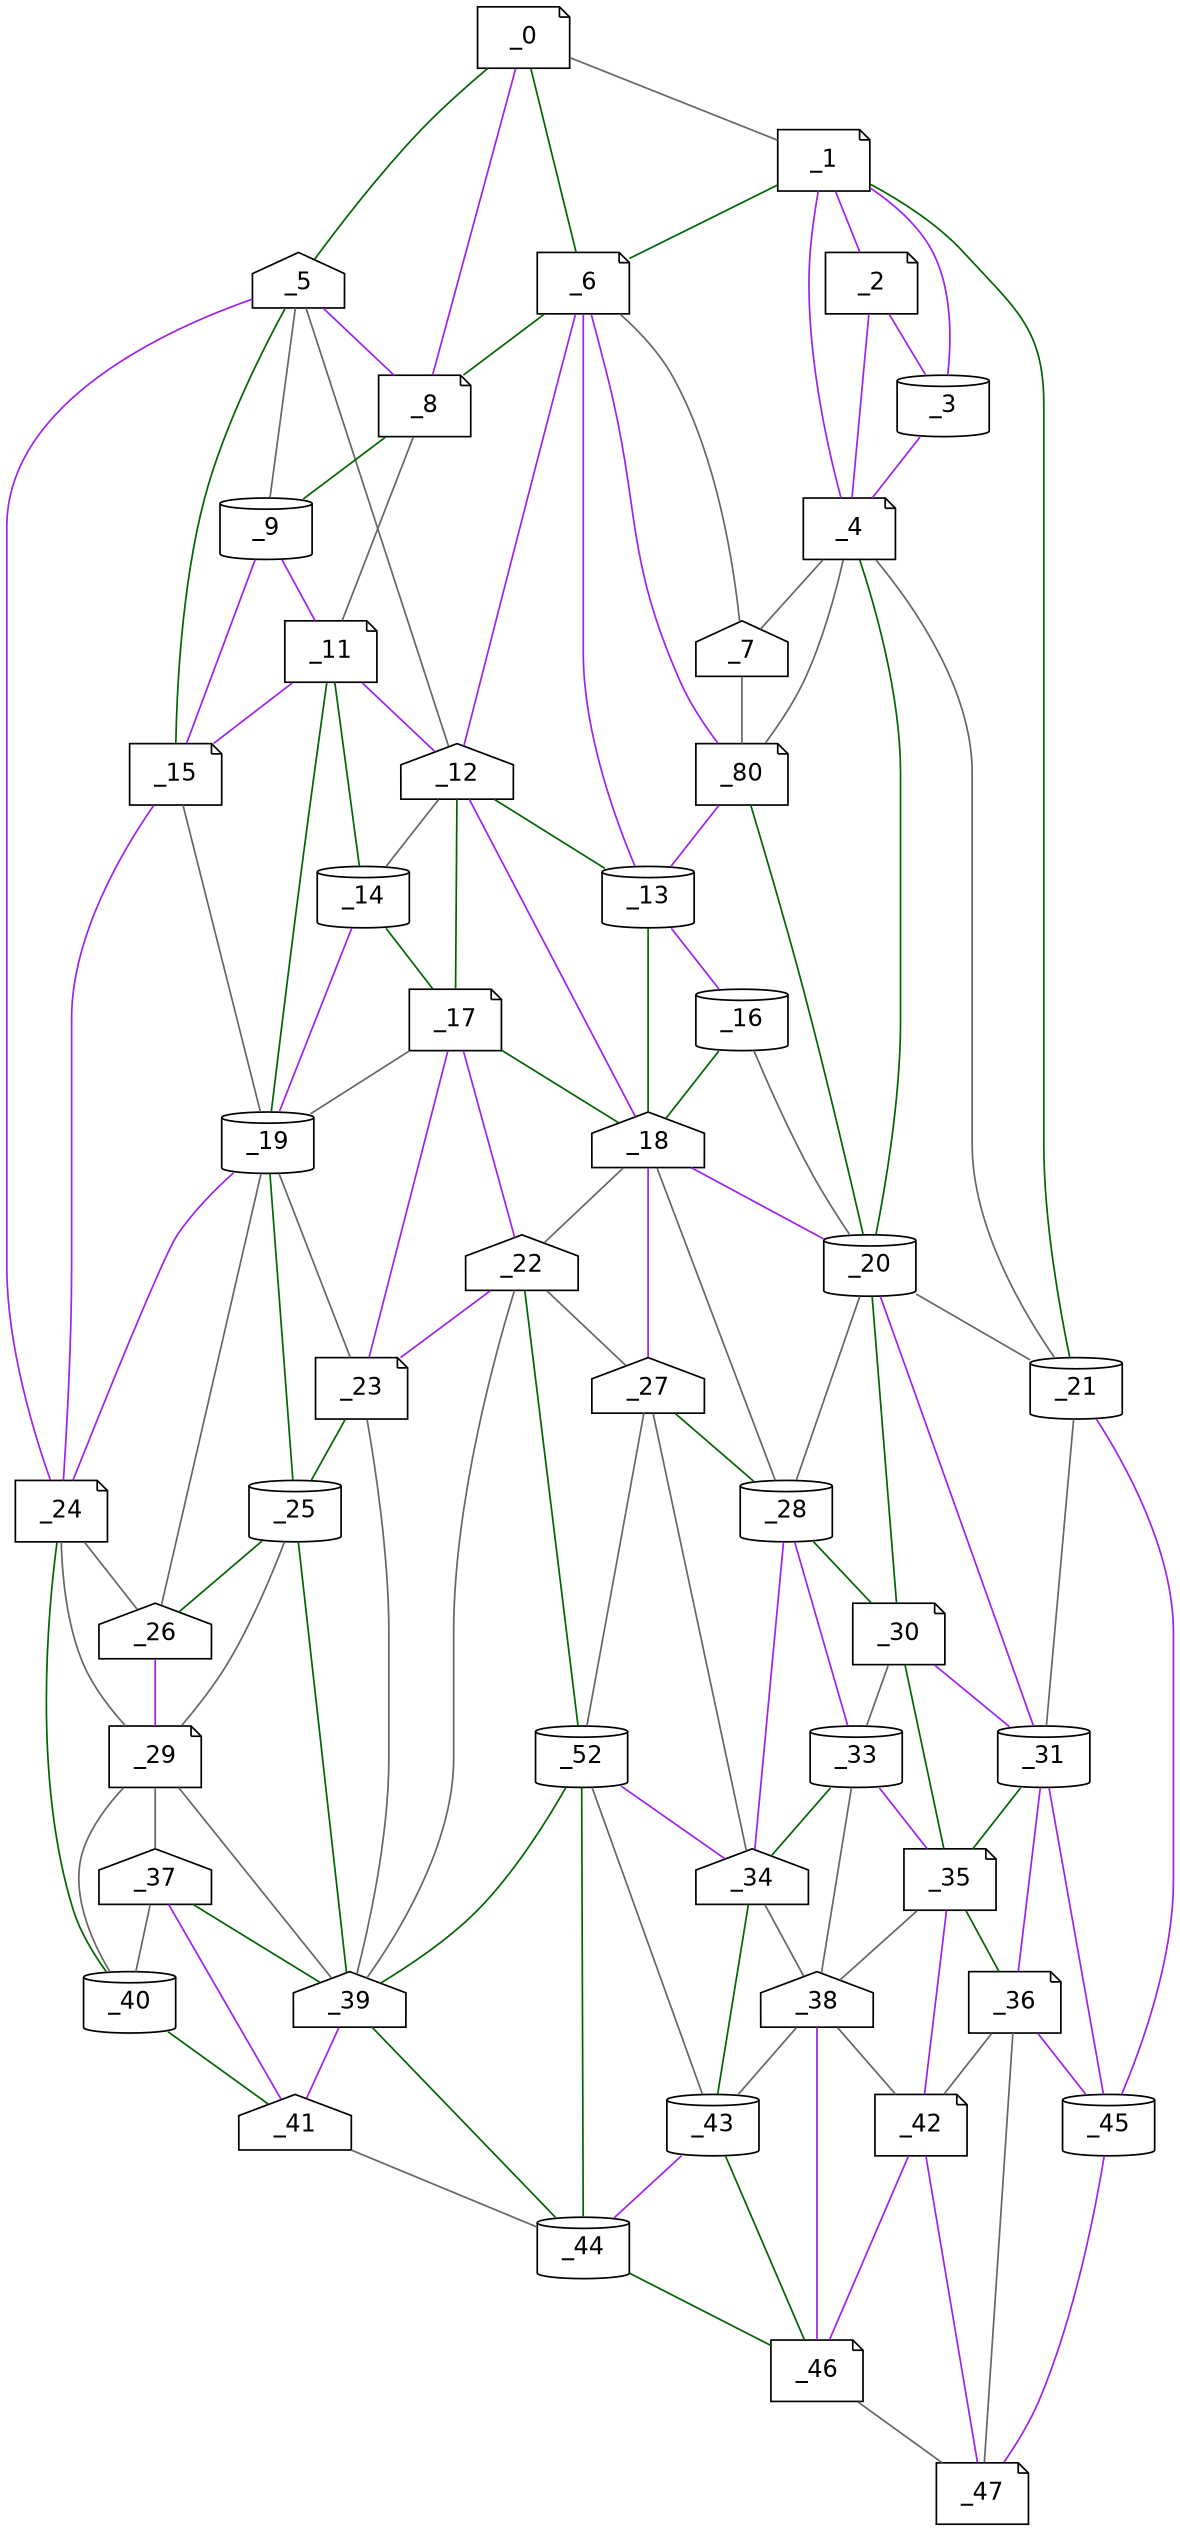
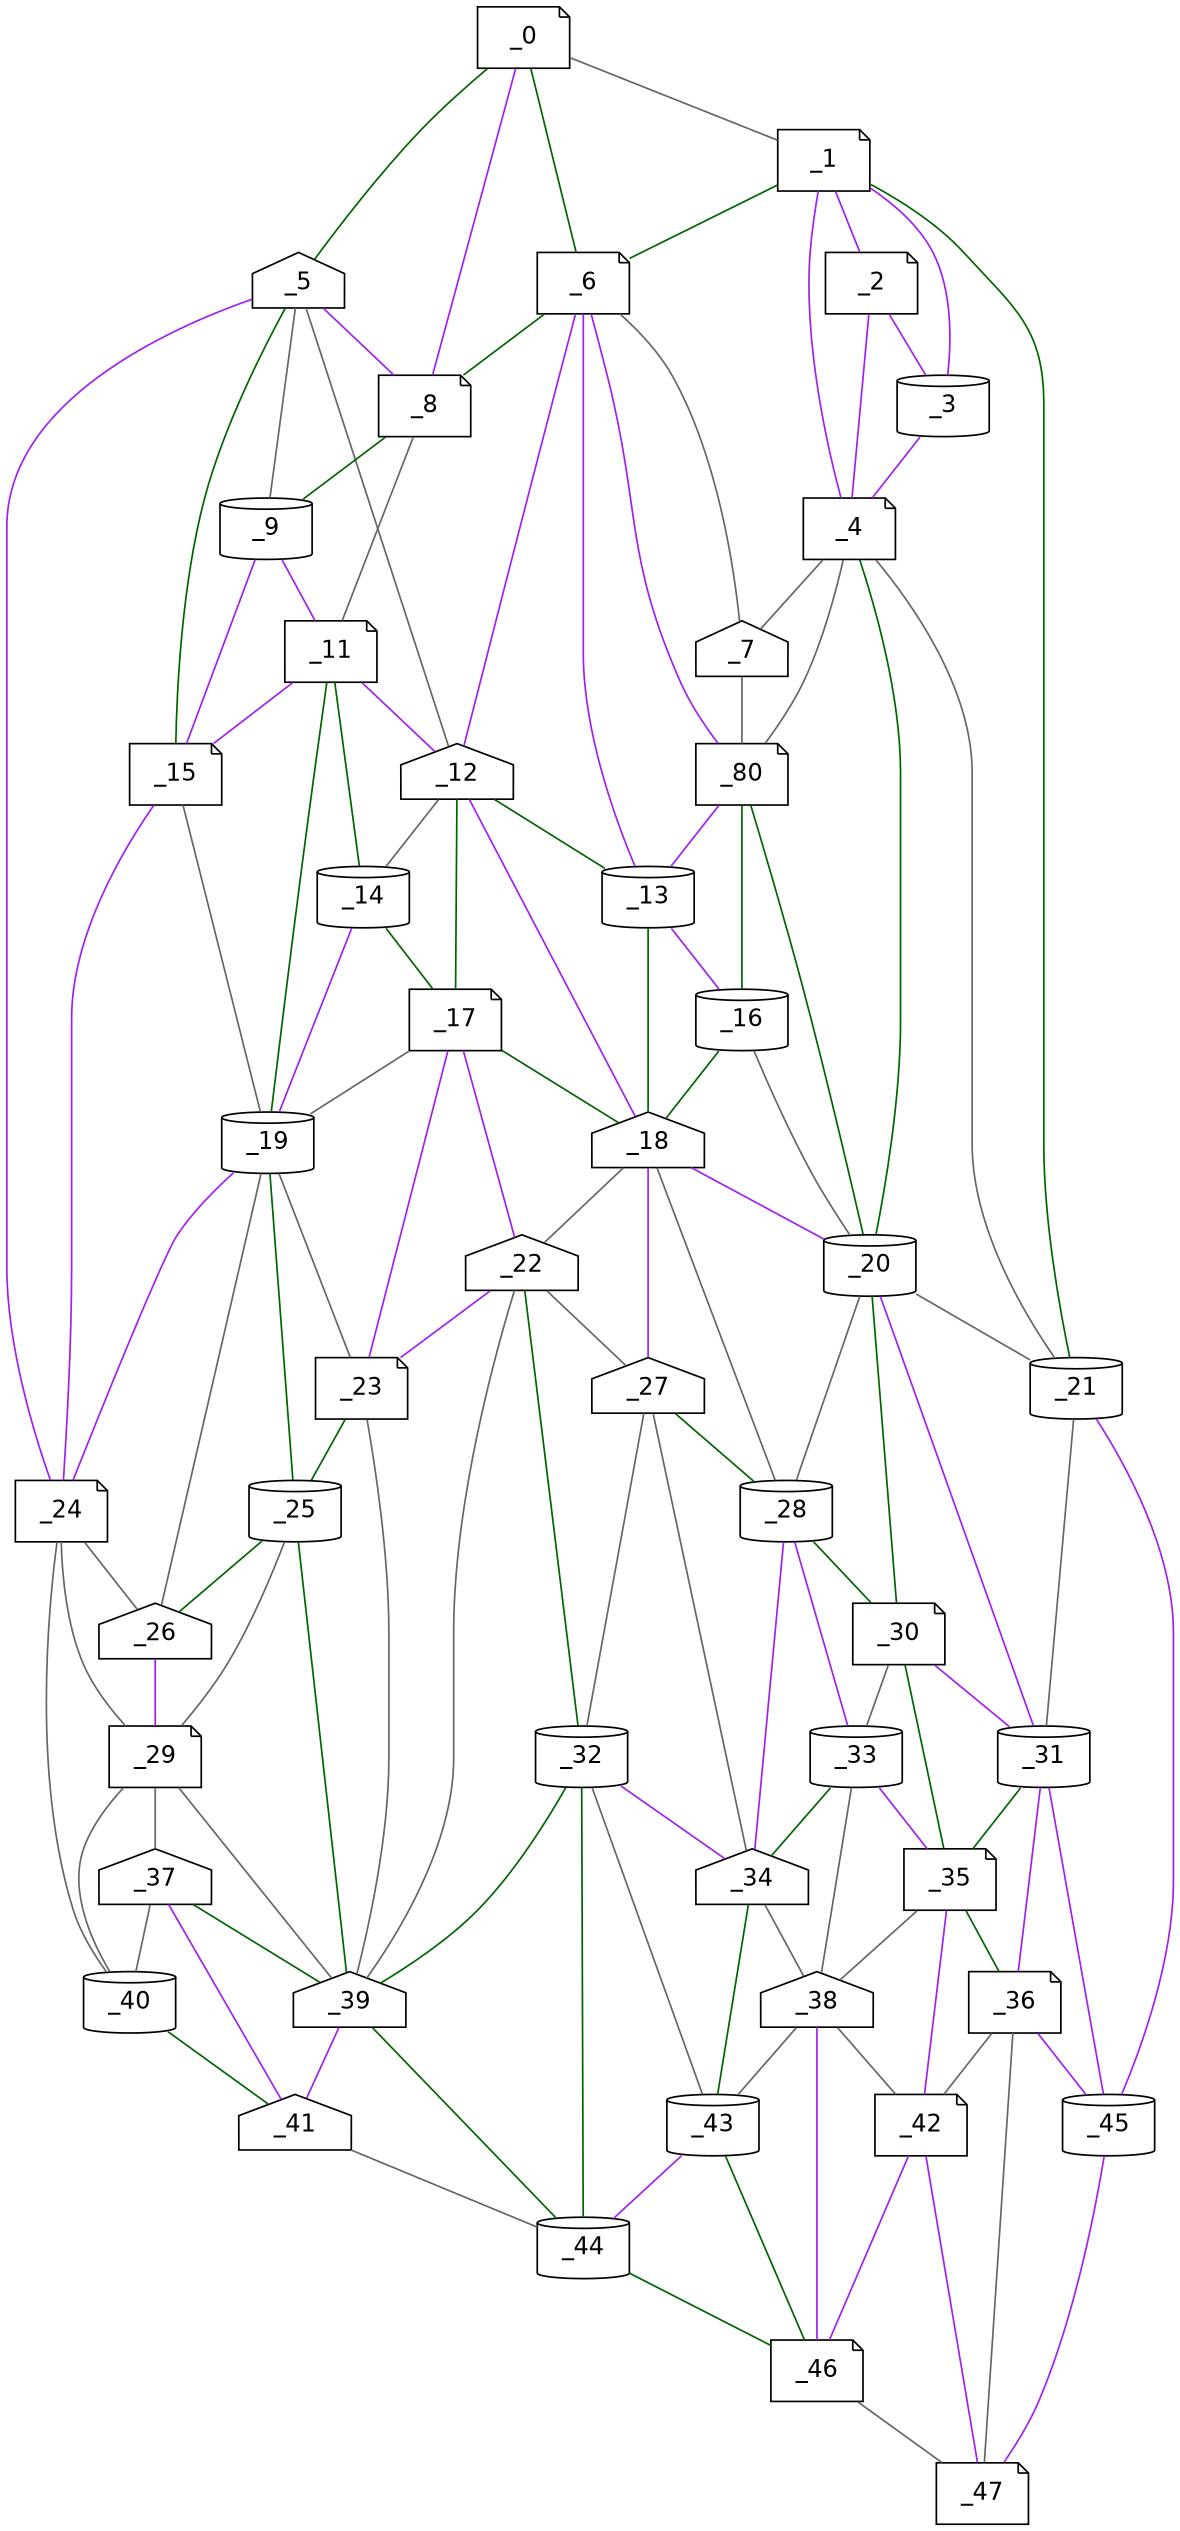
none -> (742, 897)
(582, 1757) -> (582, 1757)
(48, 1762) -> (48, 1762)
